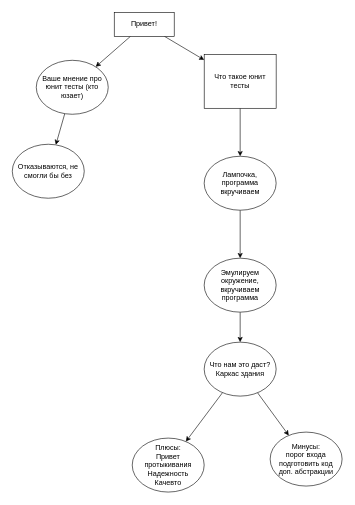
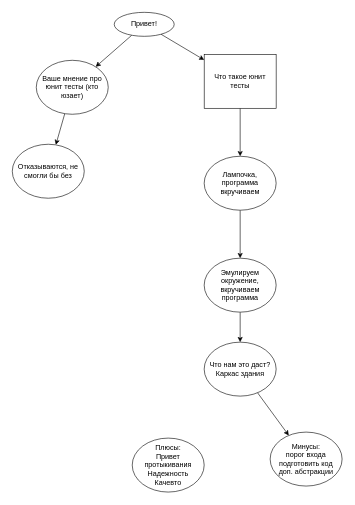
(144, 24) -> (144, 24)
(205, 416) -> none
